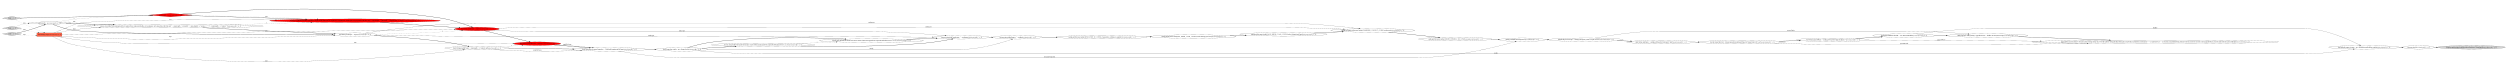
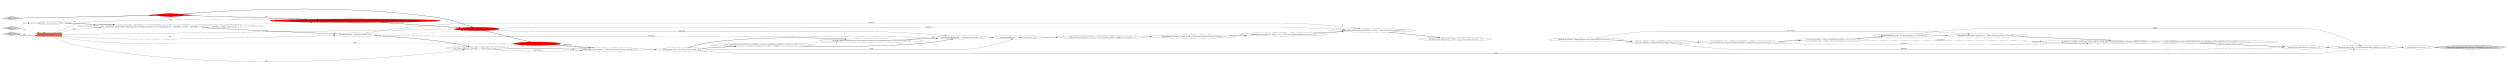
(31, 30) -> none
(192, 34) -> none
(26, 36) -> (26, 36)
(1522, 40) -> none
none -> (2304, 47)
